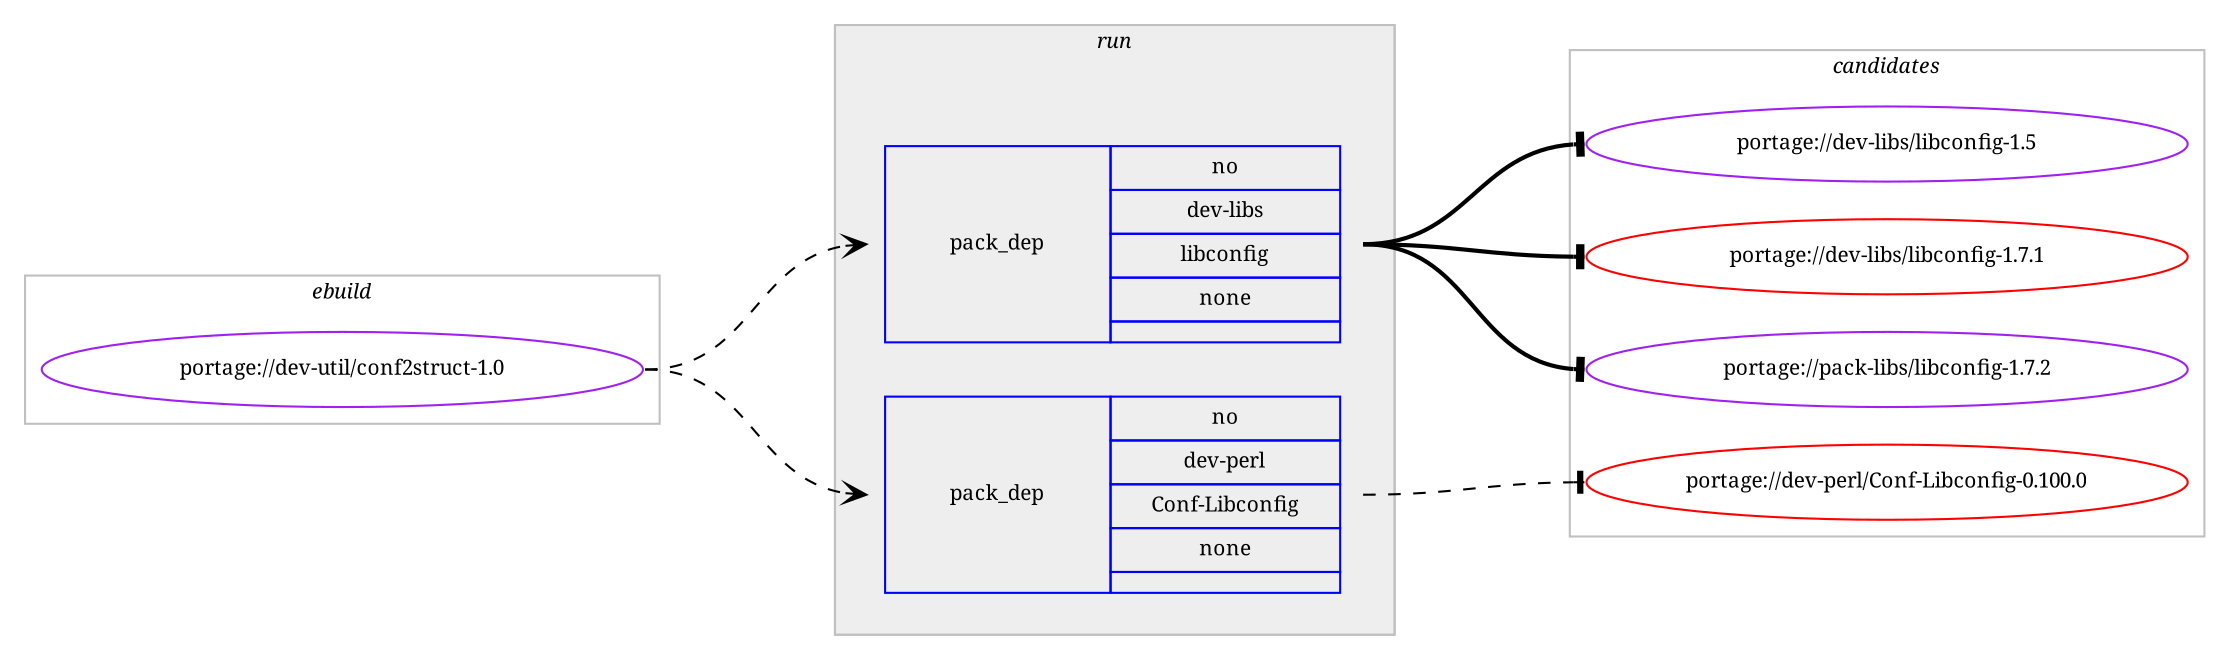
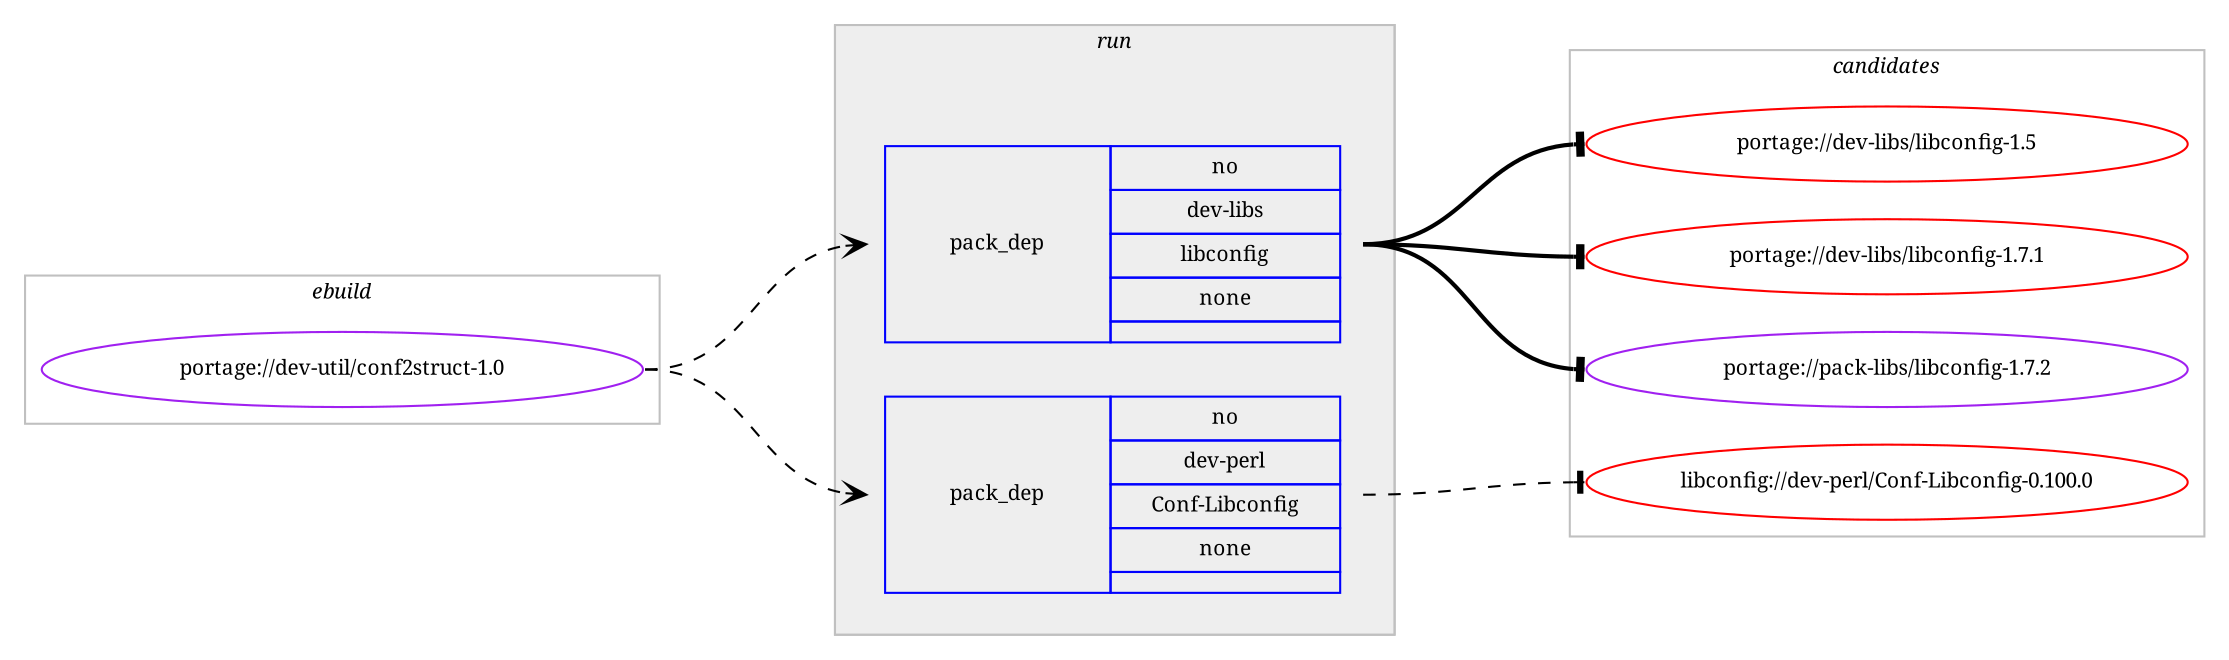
(1887, 144) -> (1887, 144)
(1887, 482) -> (1887, 482)
